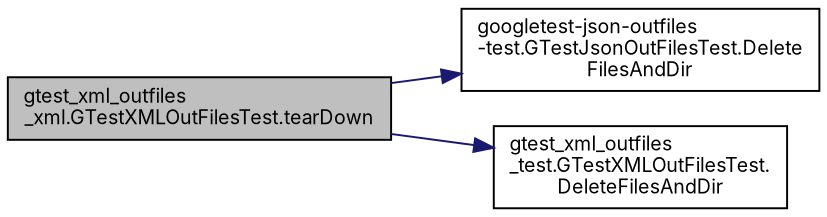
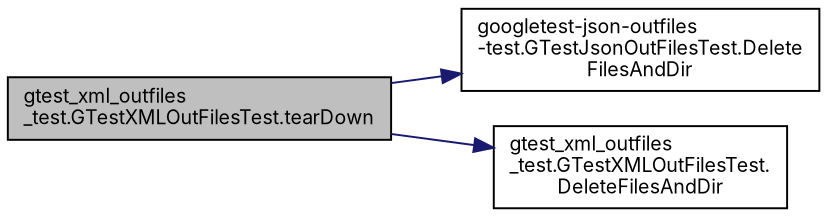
(199, 109) -> (199, 109)
